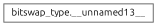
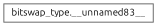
(79, 13) -> (79, 13)
